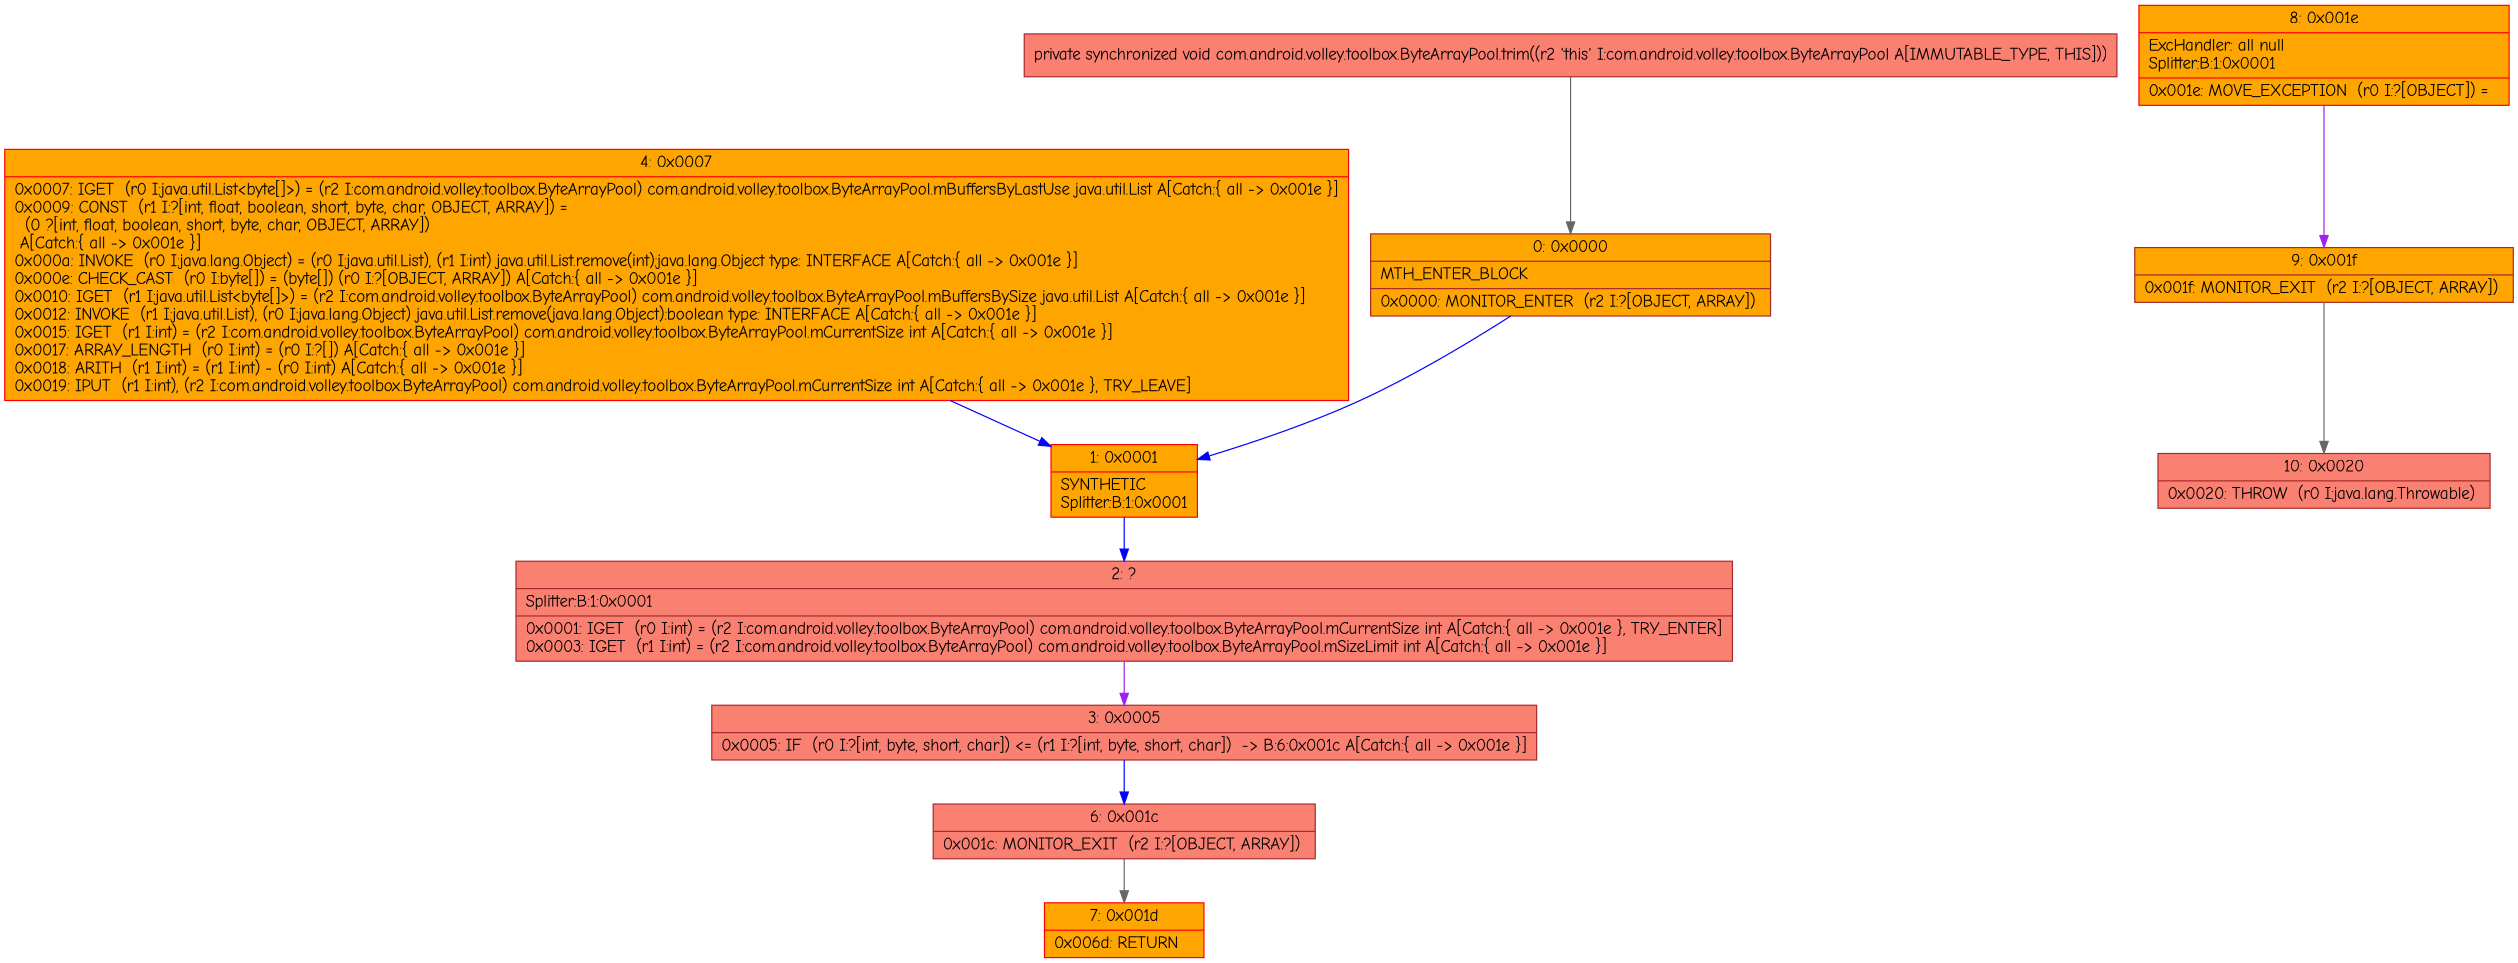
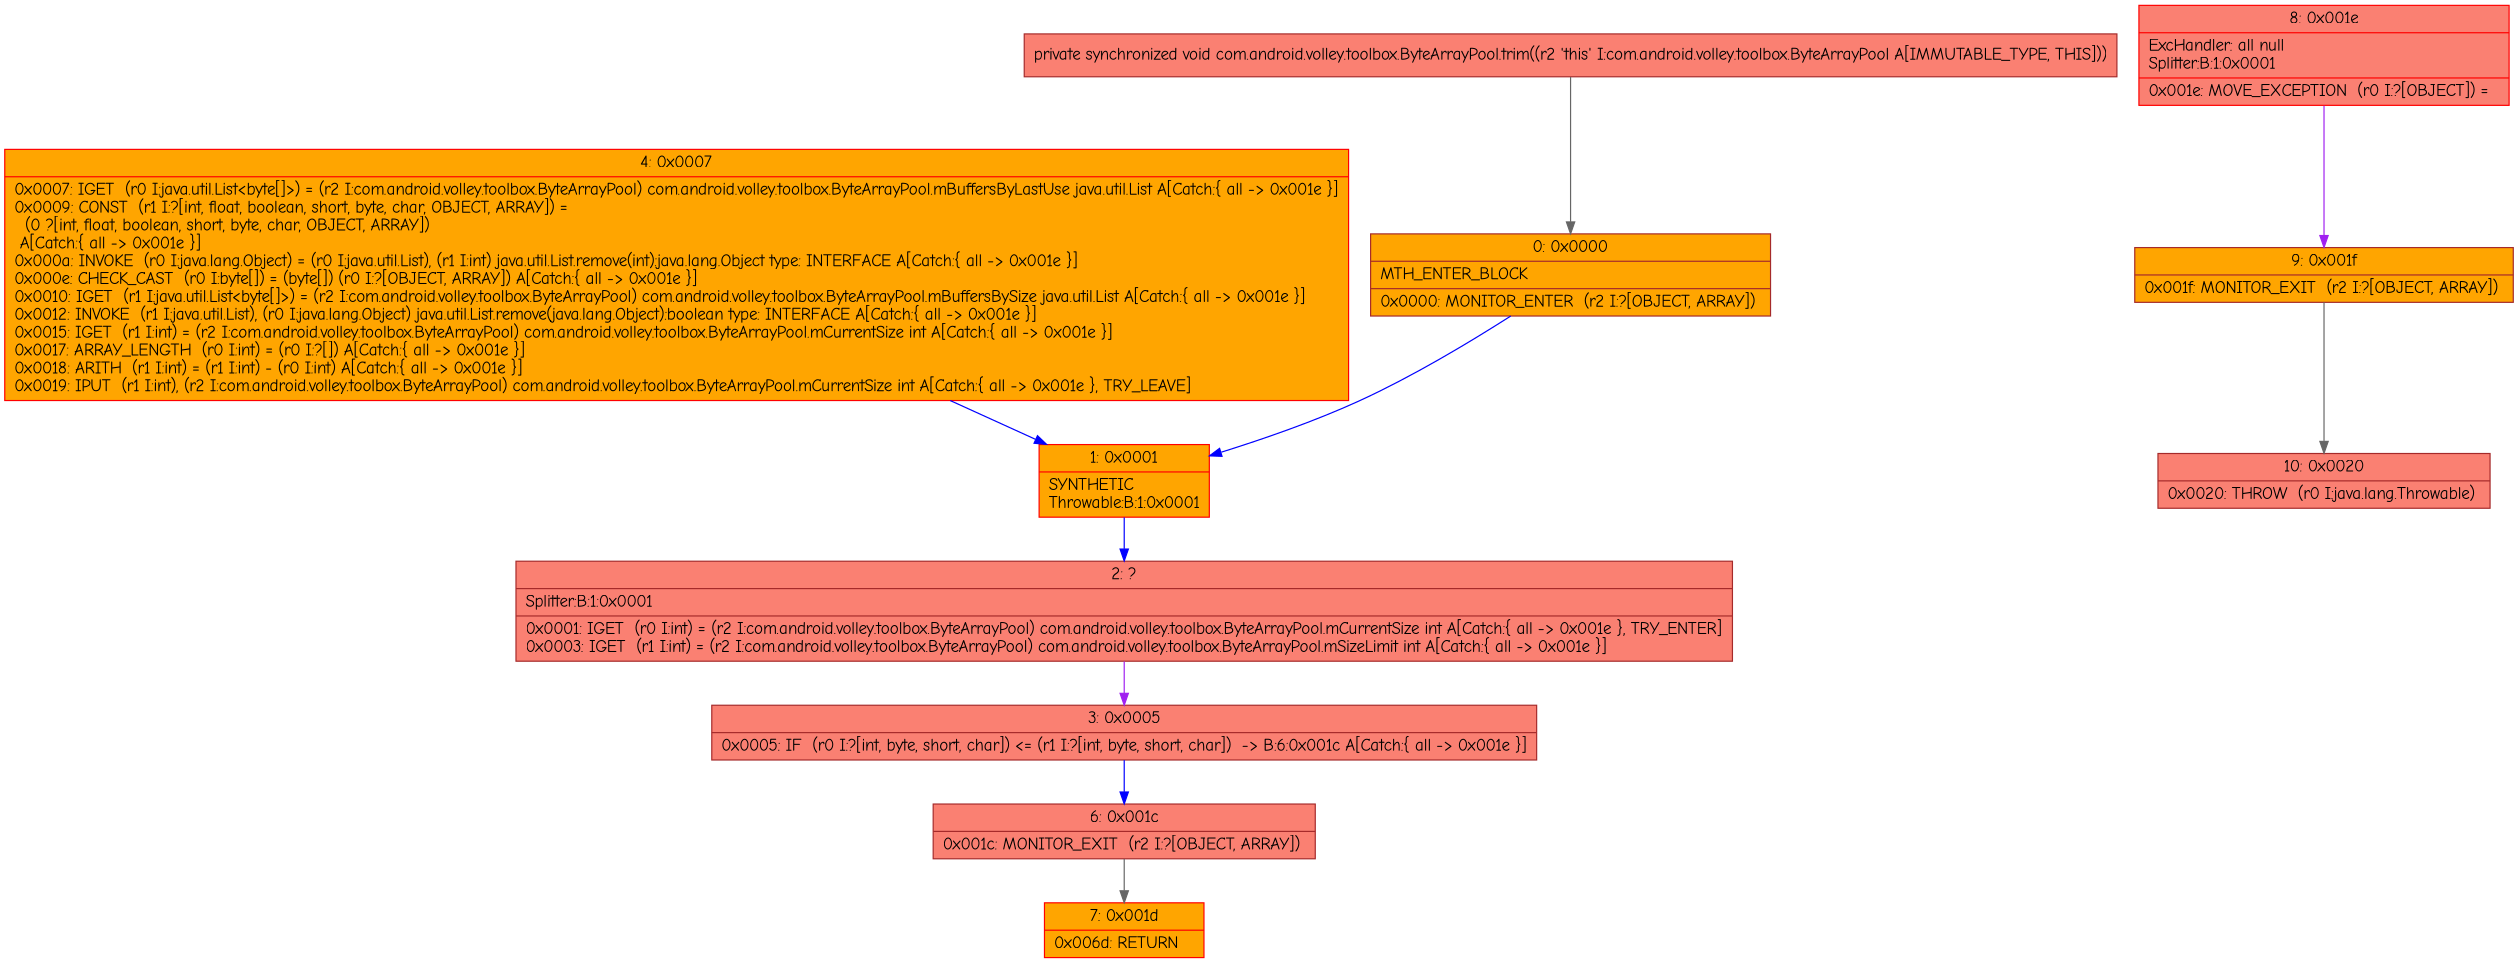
(2324, 55) -> (2324, 55)
(1124, 503) -> (1124, 503)
